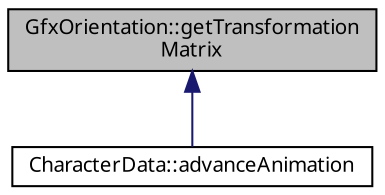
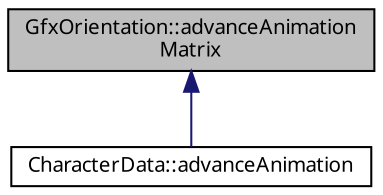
(192, 40) -> (191, 40)
